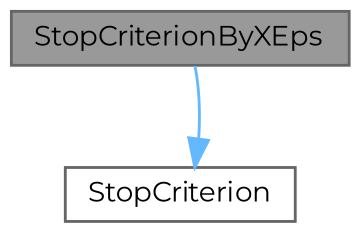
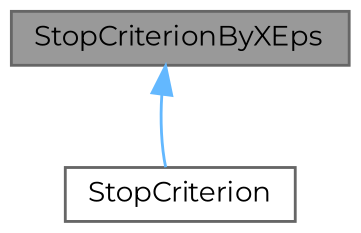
(199, 102) -> (161, 131)
